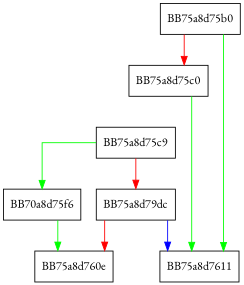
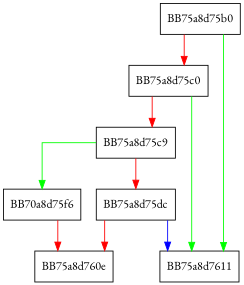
none -> (152, 107)
(136, 205) -> (136, 205)
(58, 231) -> (58, 231)
